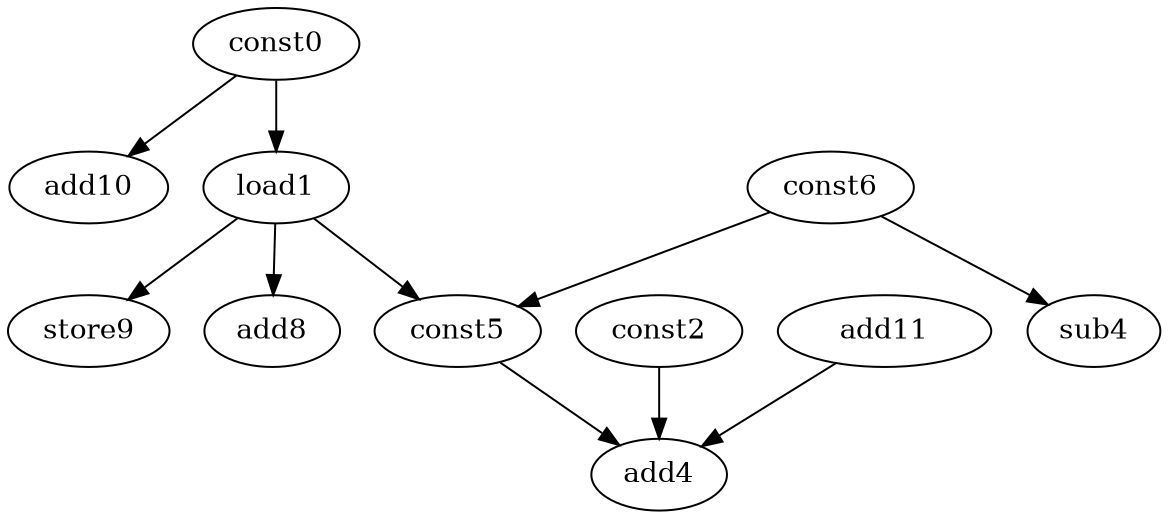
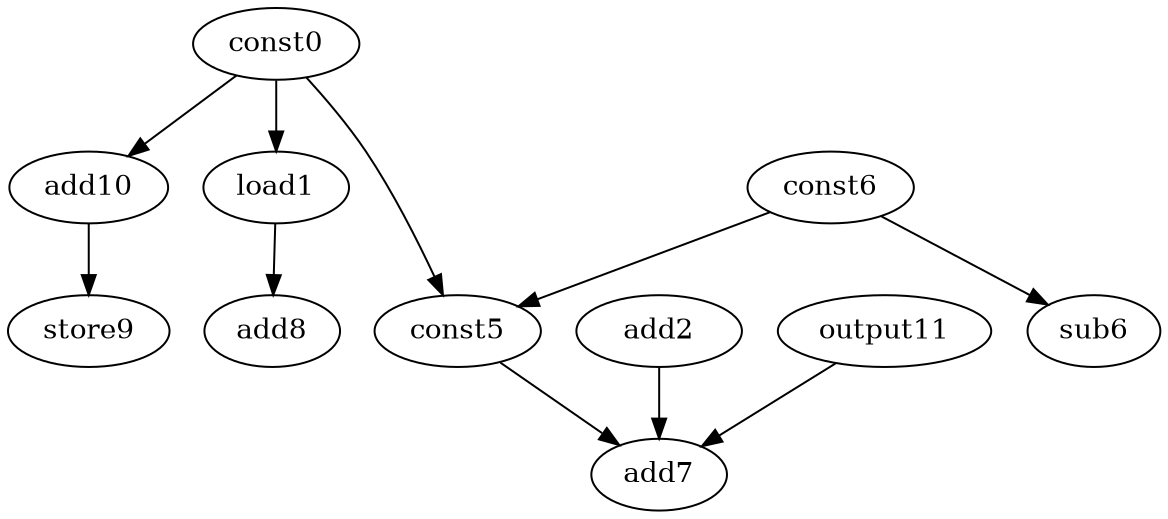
(191, 253) -> (89, 249)
(358, 253) -> (379, 172)
(659, 331) -> (659, 331)
(885, 331) -> (885, 331)
(1094, 331) -> (1094, 331)
(659, 475) -> (659, 475)
